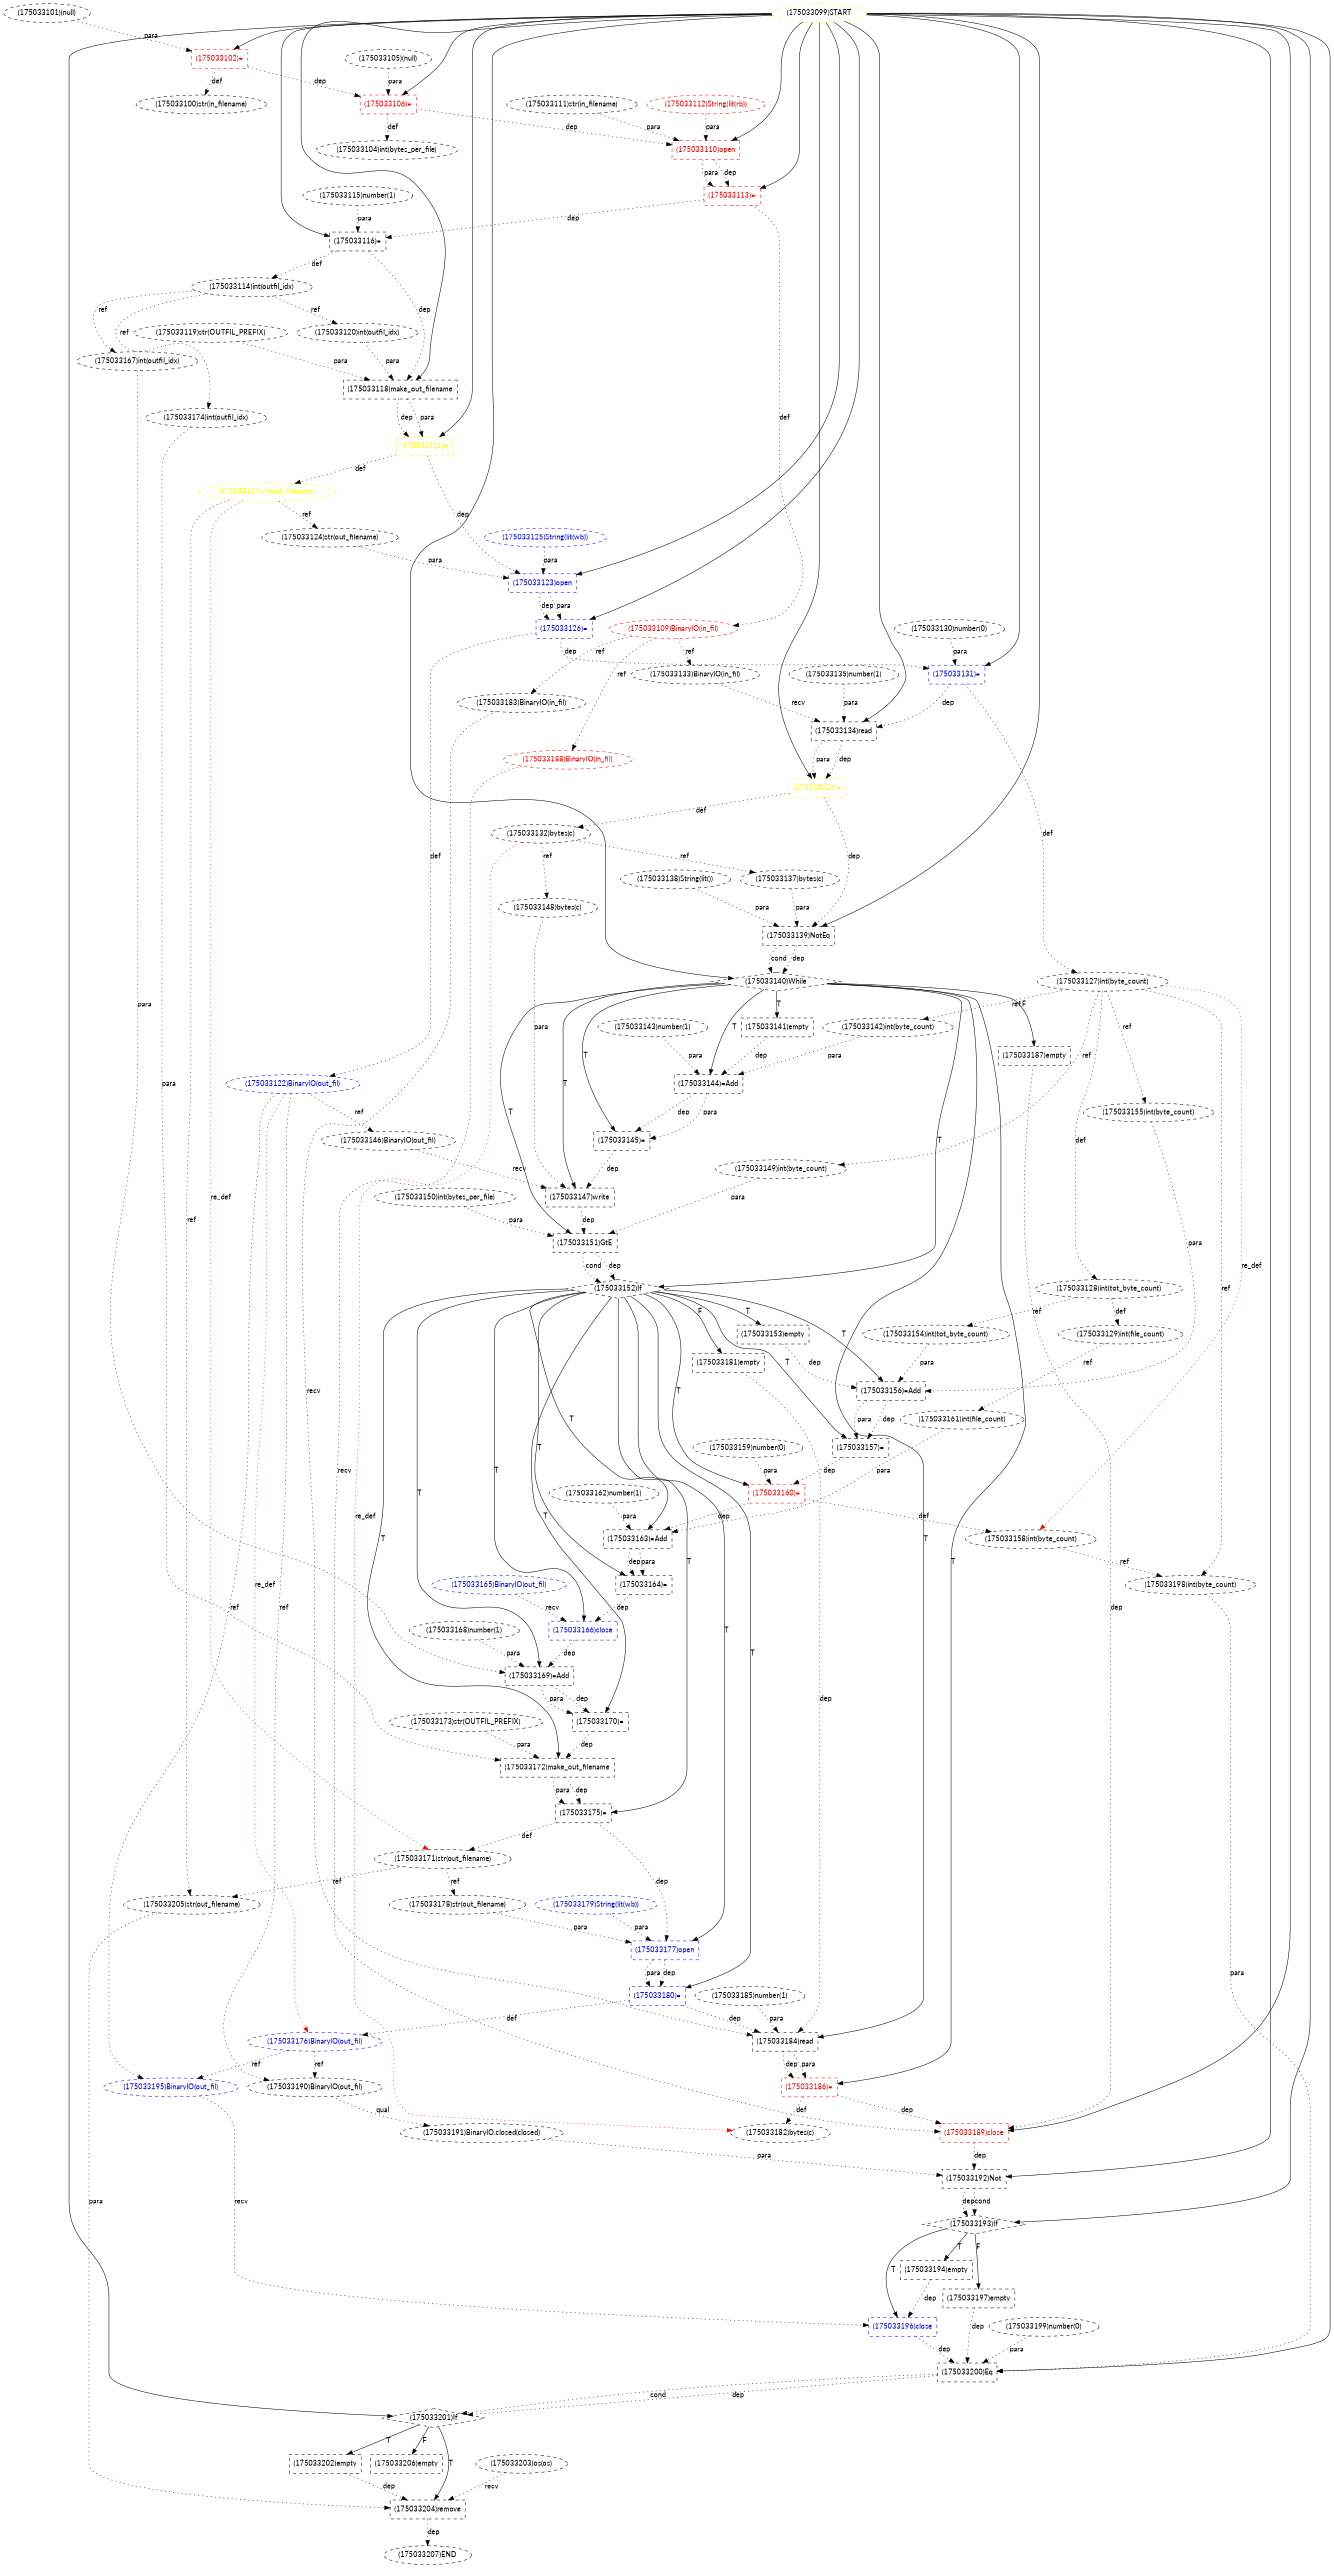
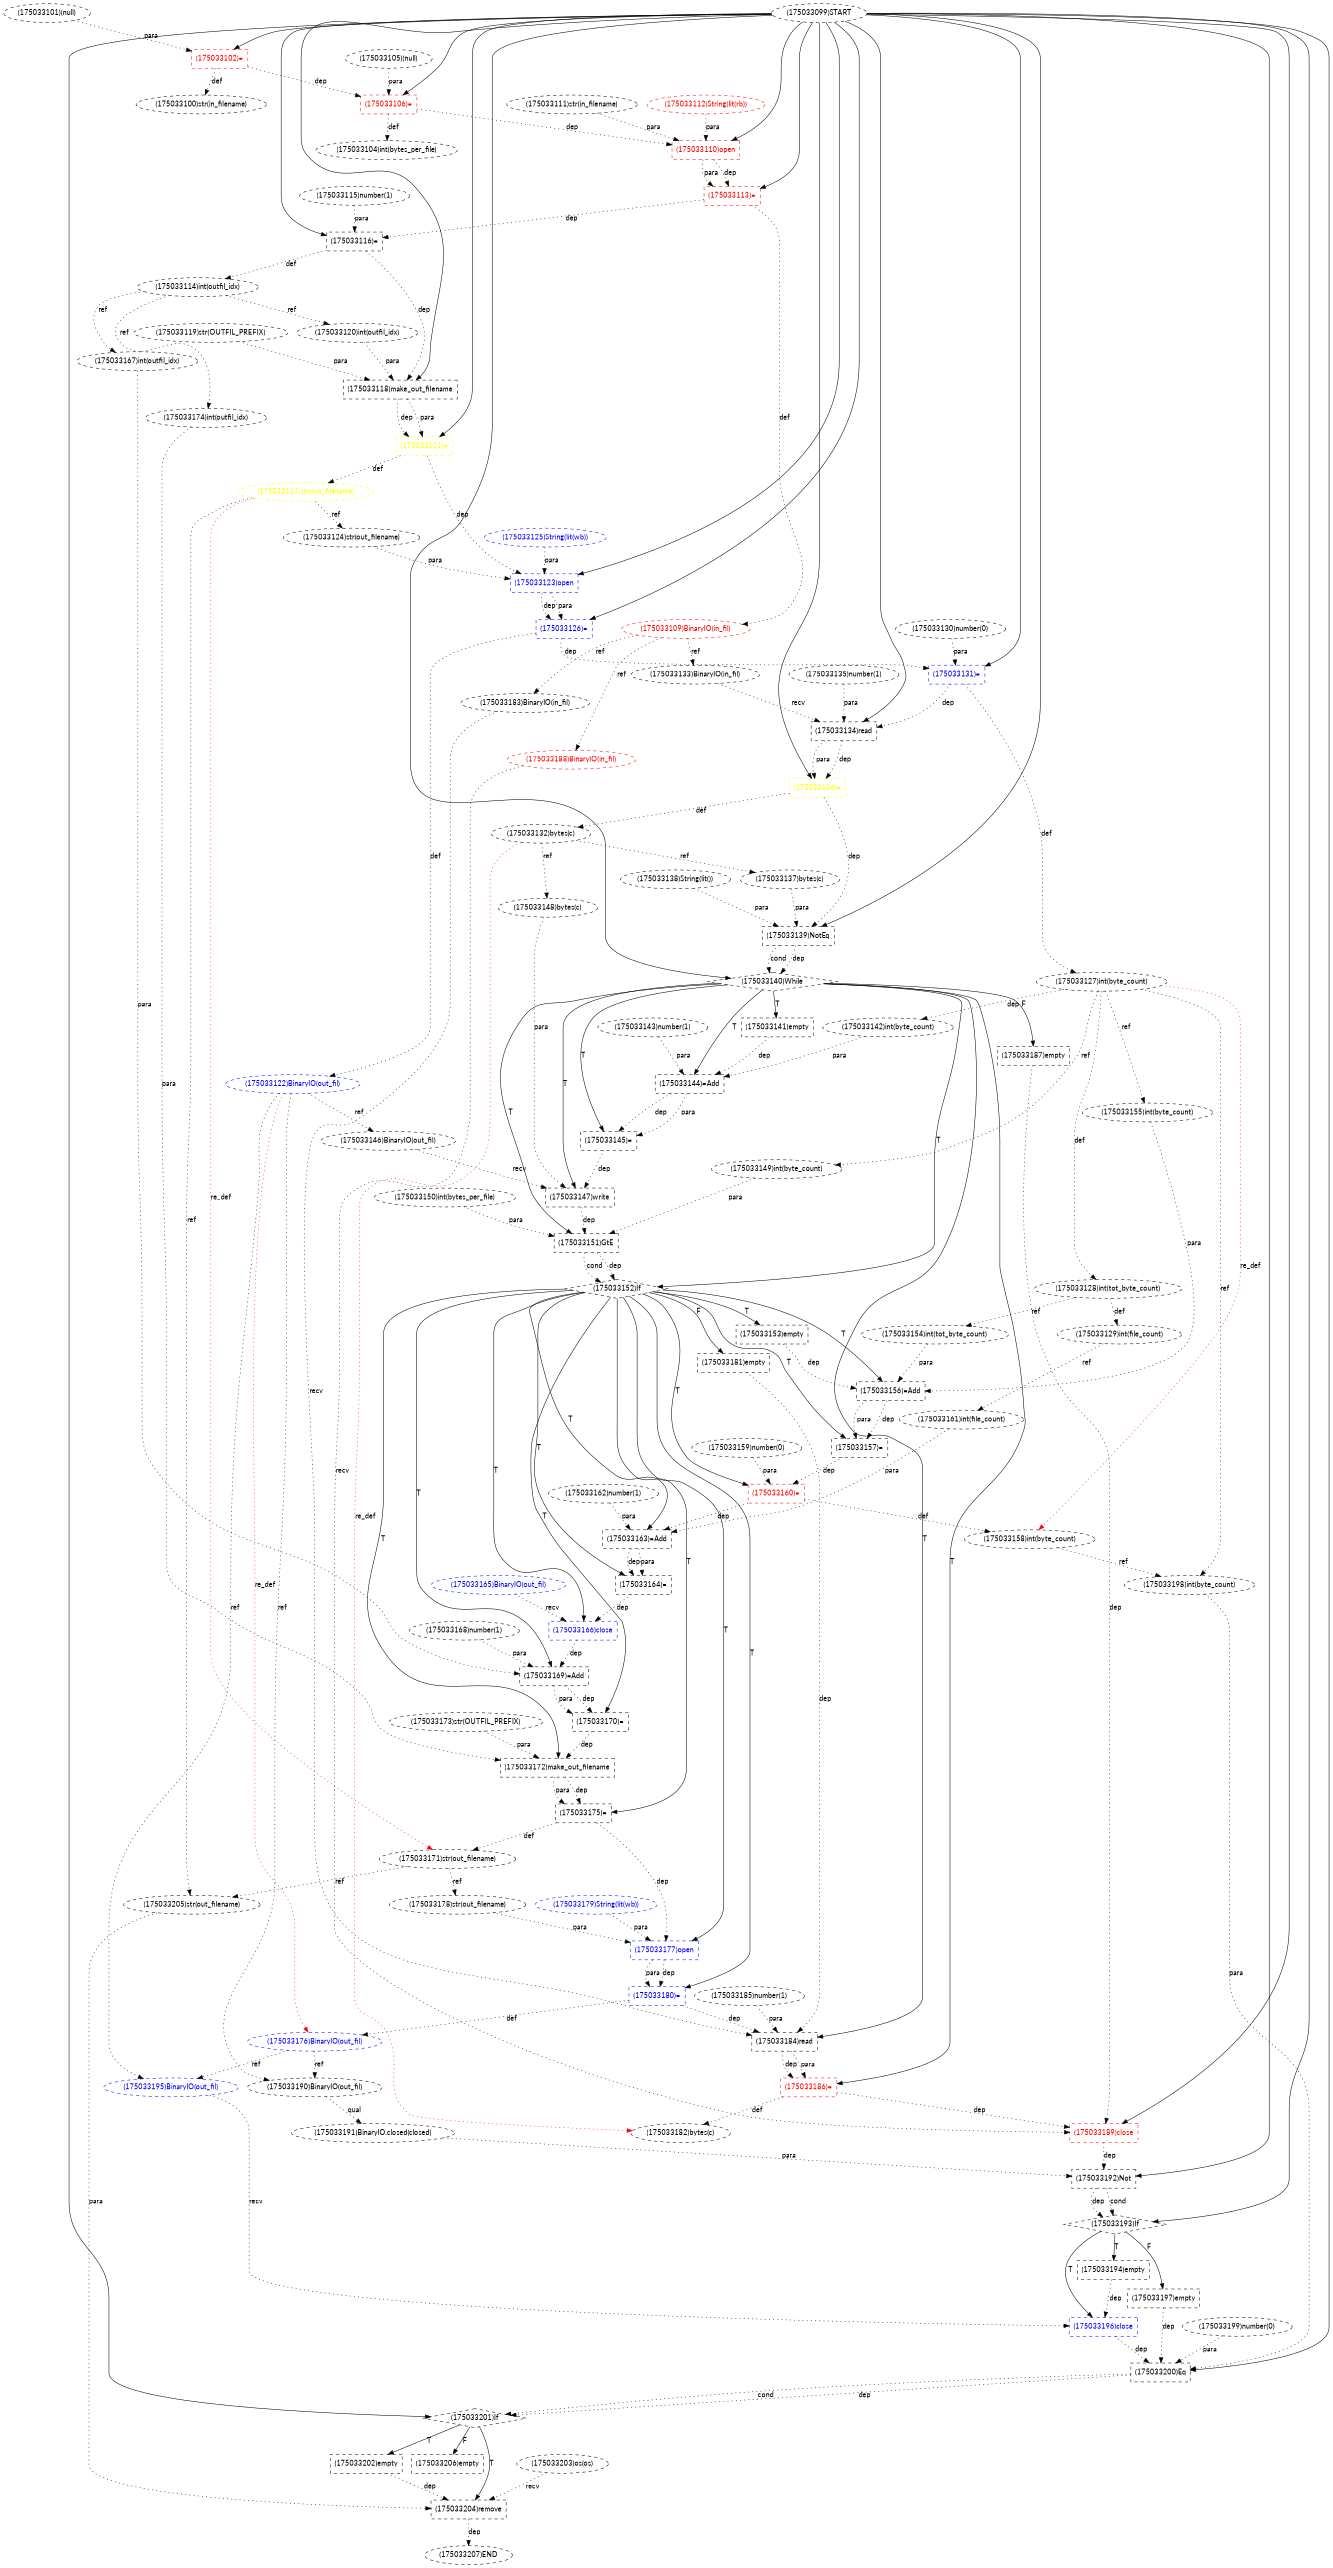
(819, 13) -> (819, 13)
(1017, 1005) -> (1013, 1005)
